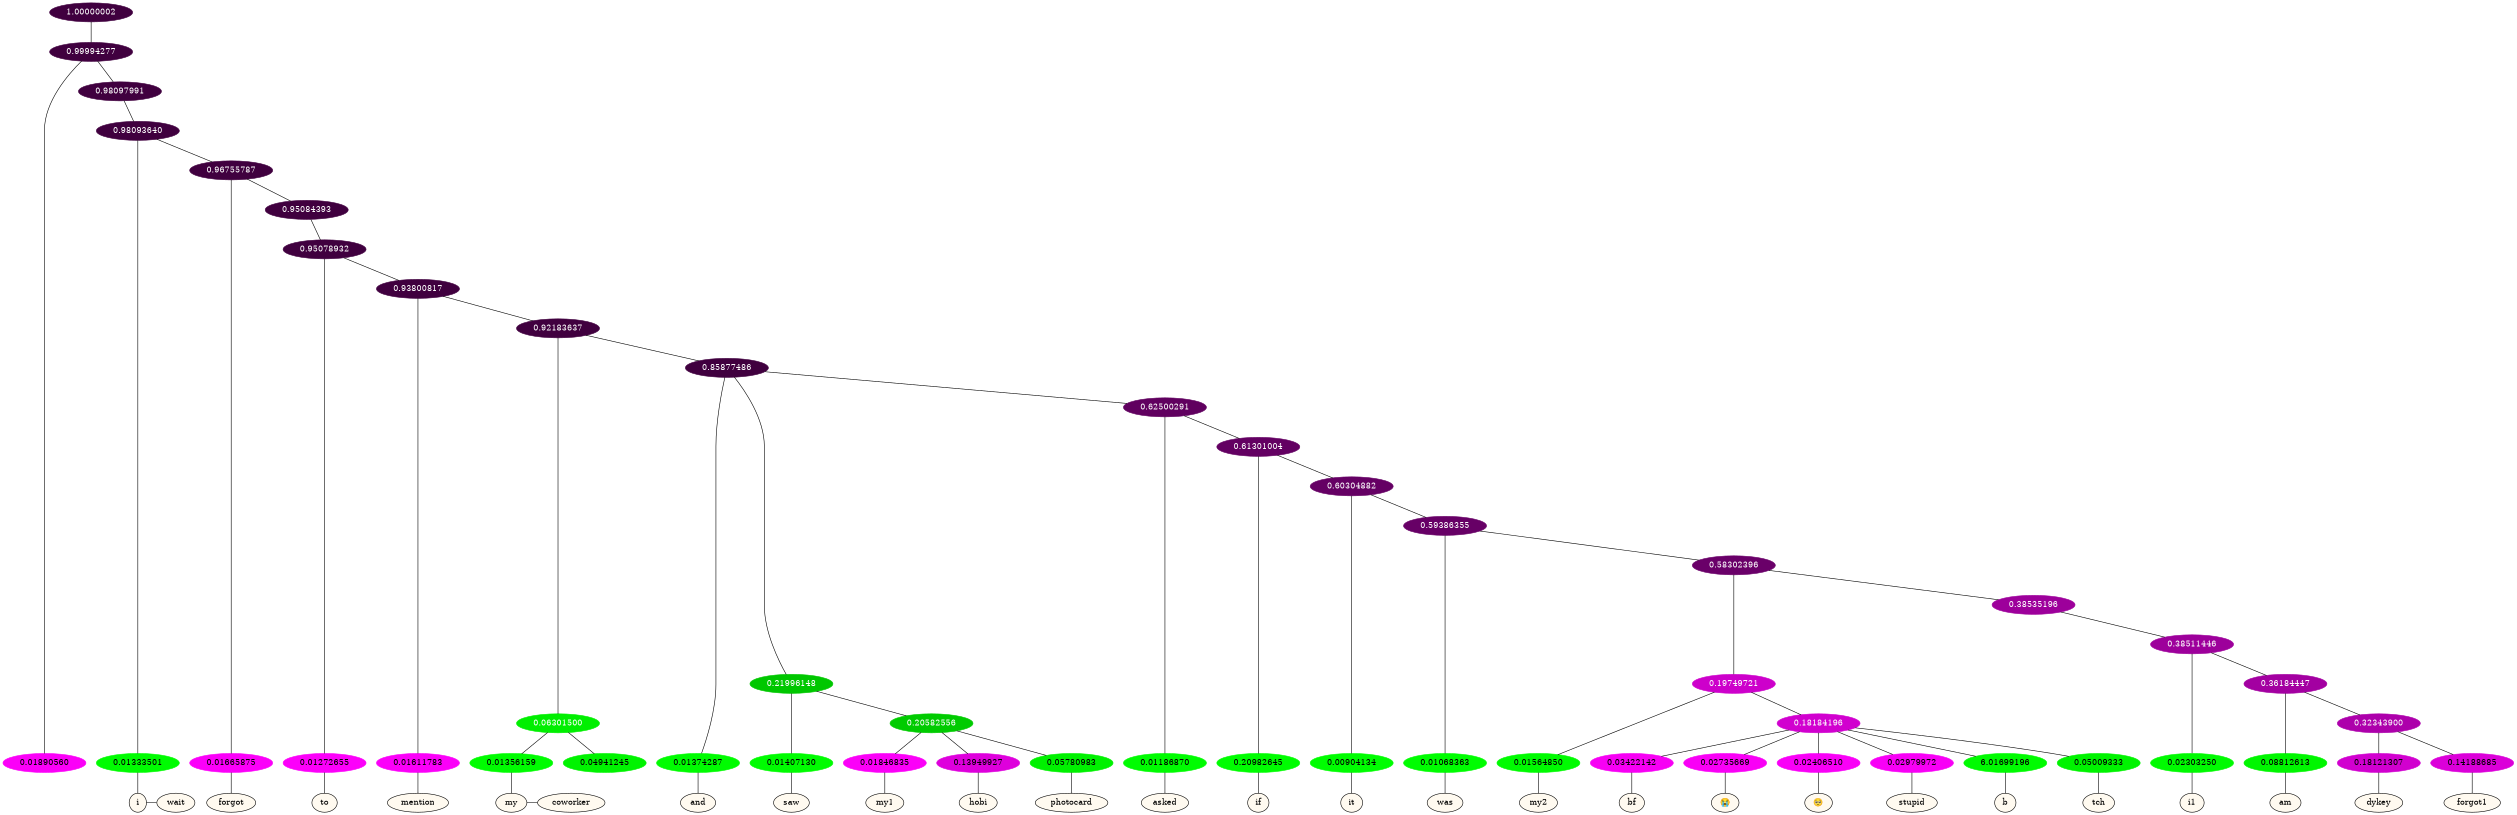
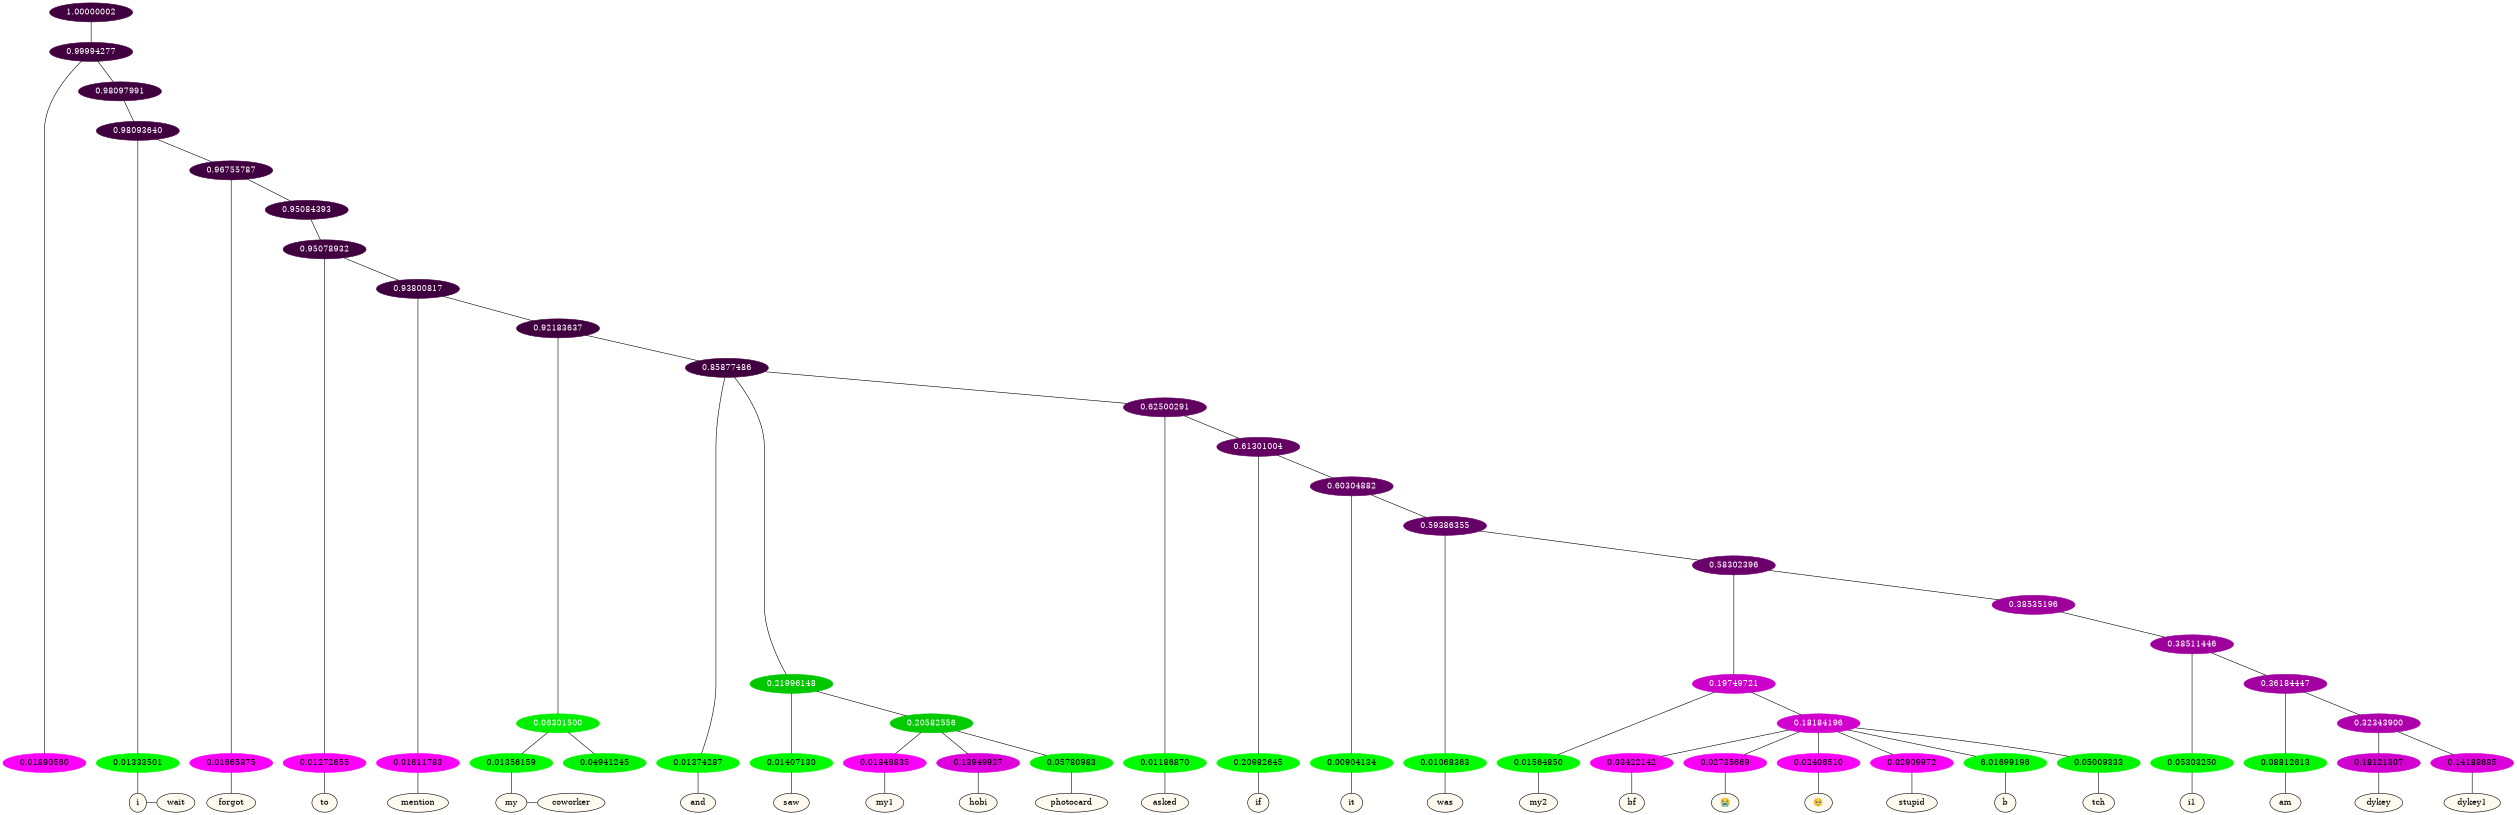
(1912, 763) -> (1912, 763)
(2192, 763) -> (2192, 763)
(2472, 803) -> (2472, 803)
